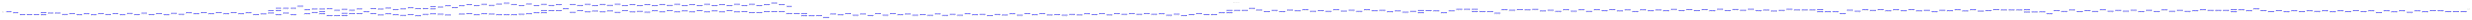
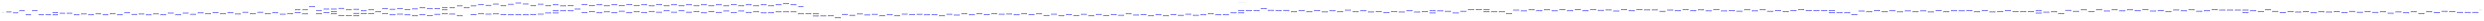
(278, 11) -> none
